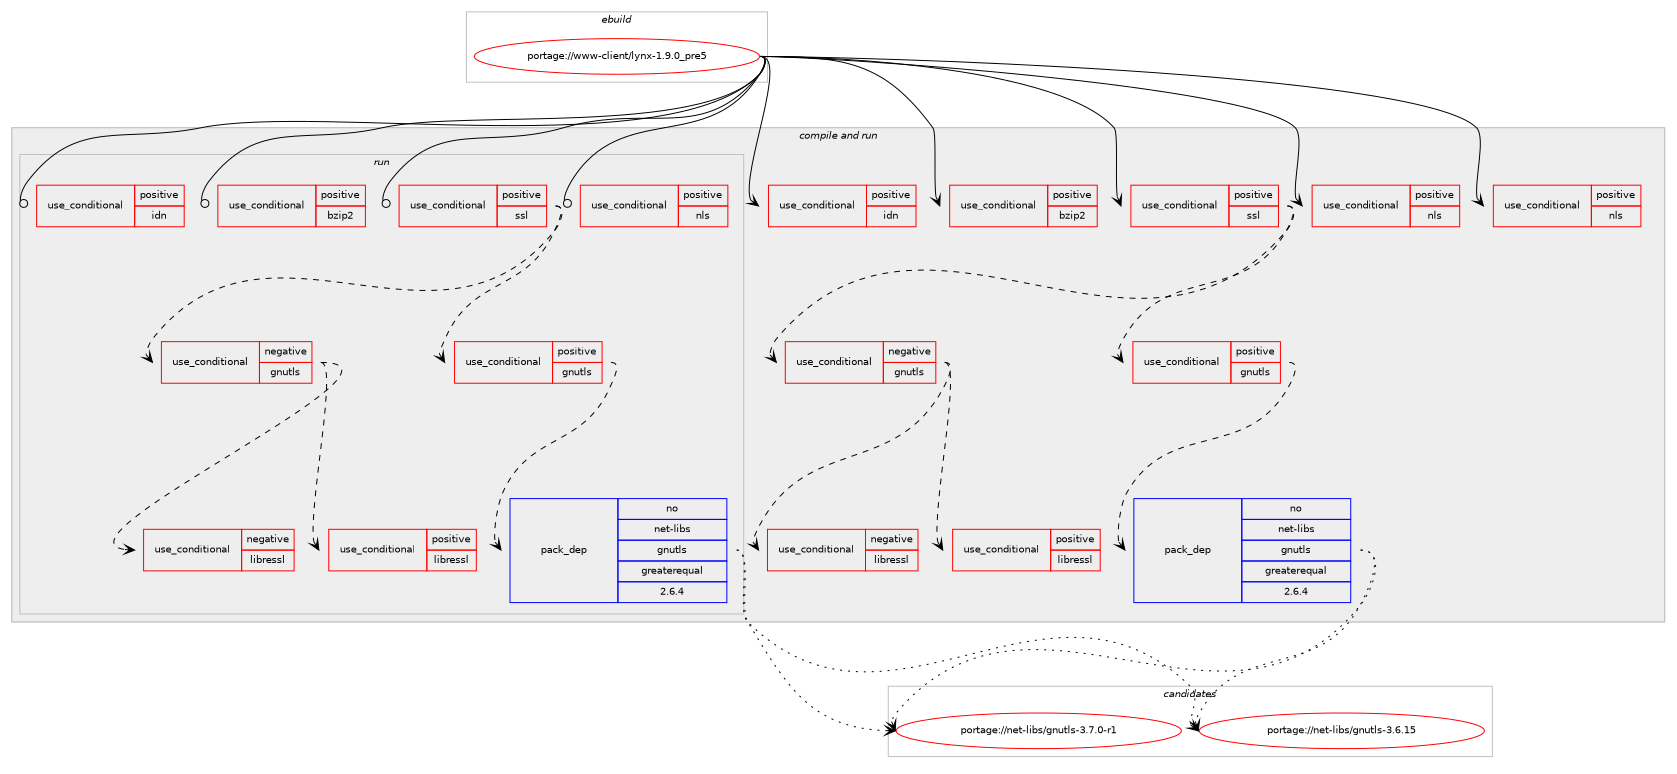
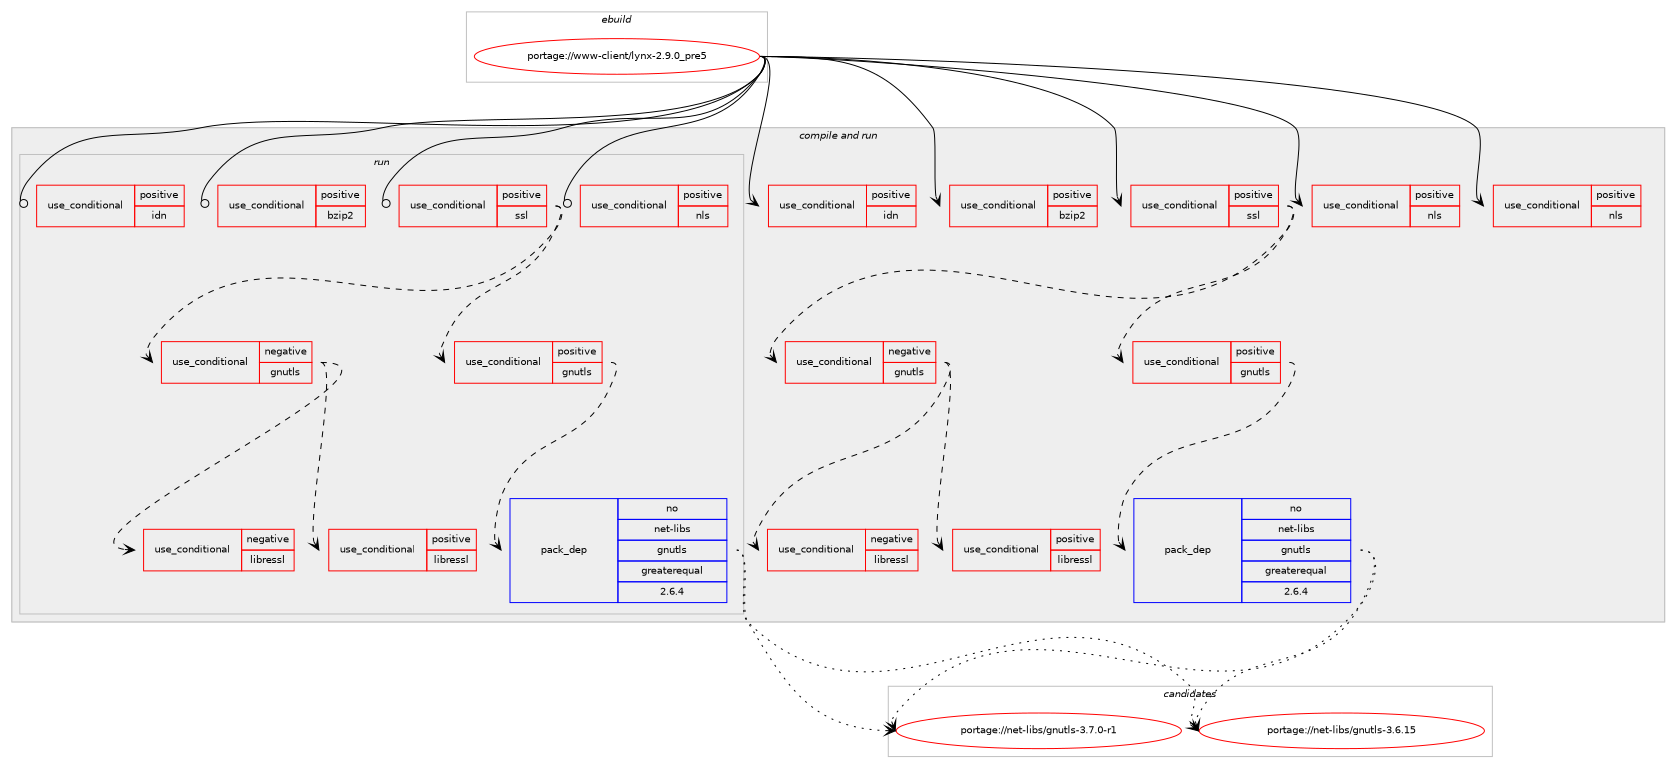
(617, 56) -> (617, 56)
